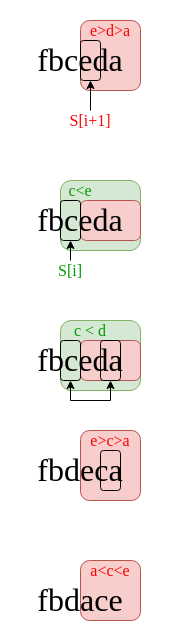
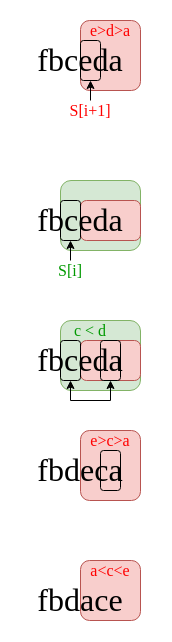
(91, 121) -> (91, 111)
(81, 191) -> none
